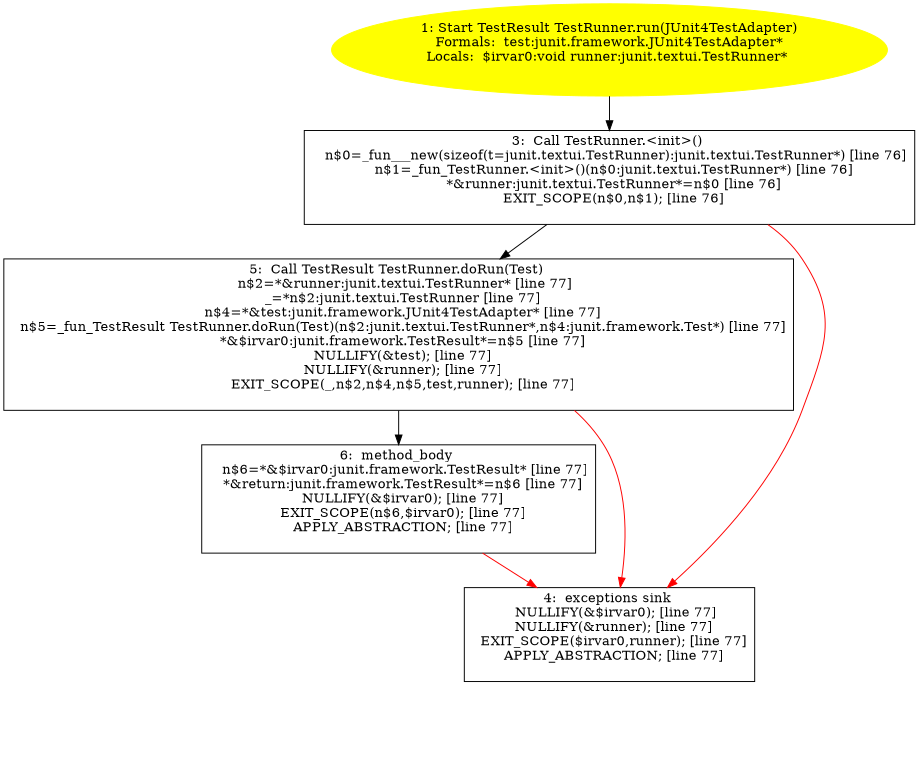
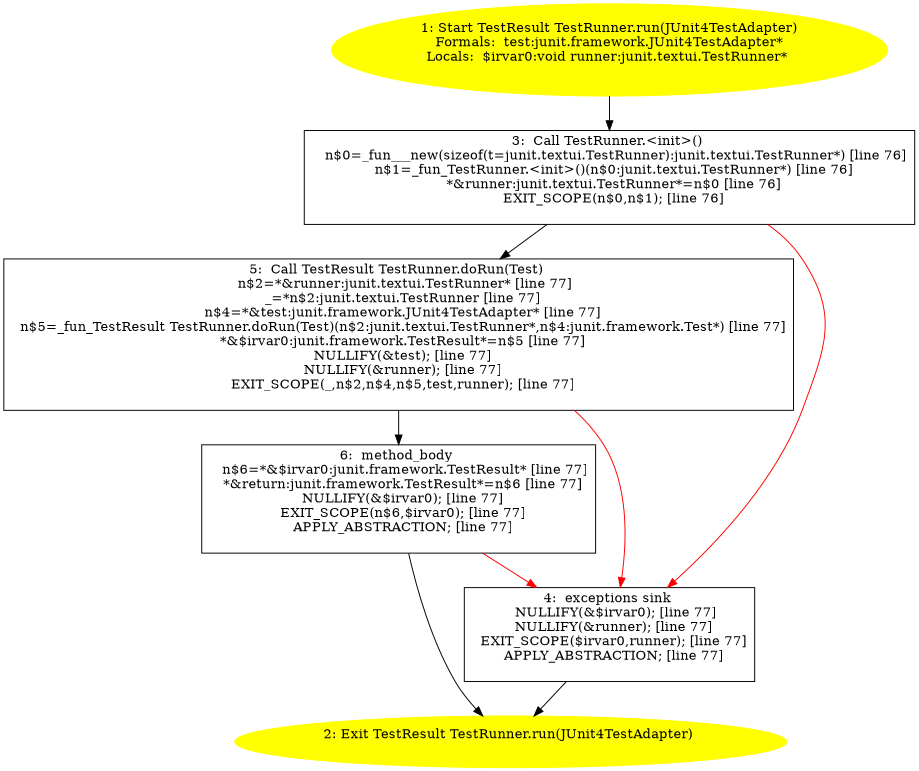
none -> (511, 742)
